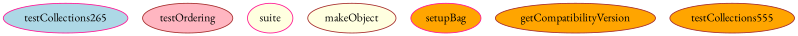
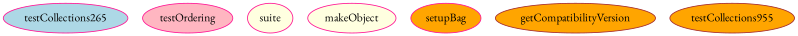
(188, 18) -> (188, 18)
(352, 18) -> (352, 18)
(732, 18) -> (732, 18)
